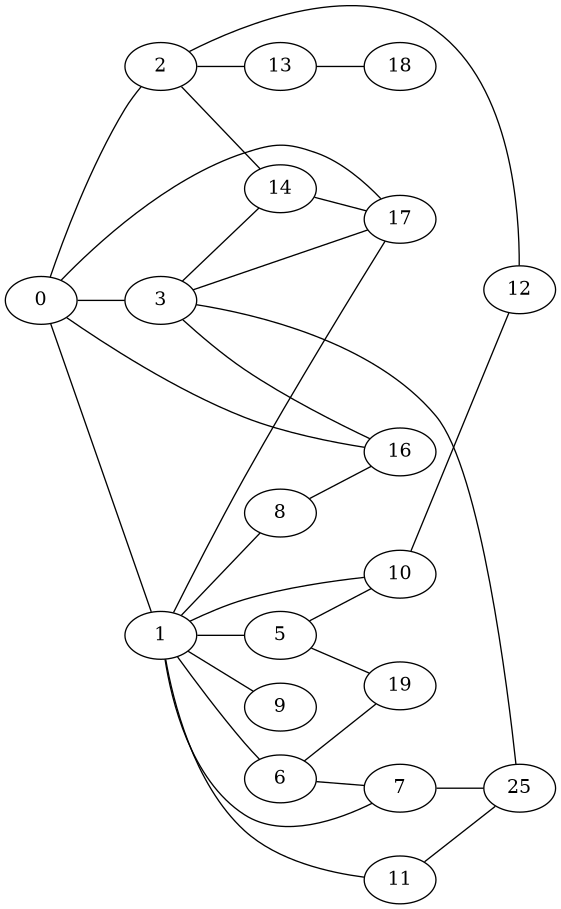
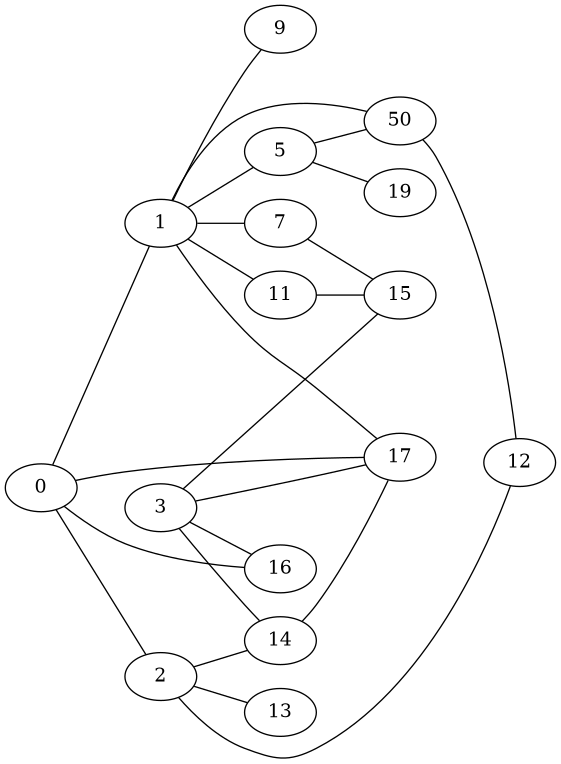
(400, 66) -> none
(101, 300) -> none
(280, 513) -> none
(400, 574) -> (400, 121)
(280, 779) -> none
(520, 788) -> (400, 295)
